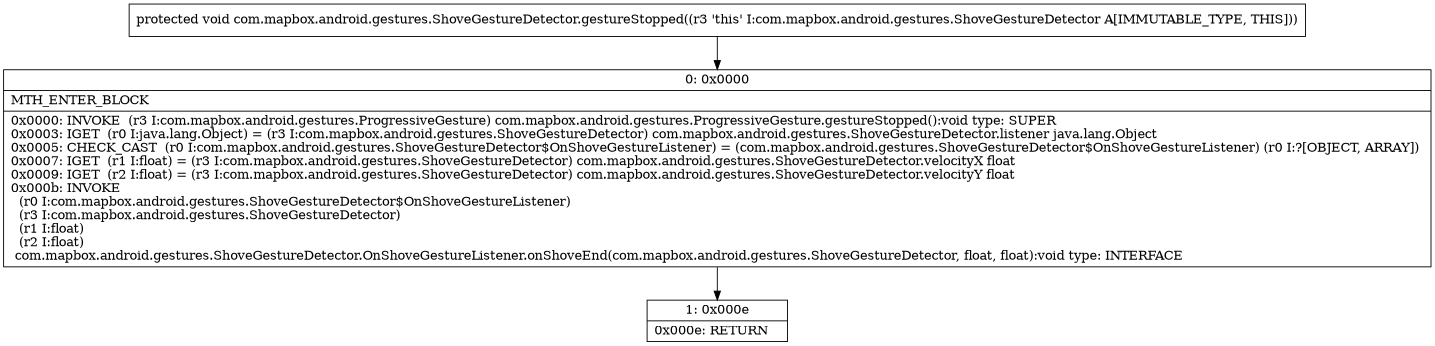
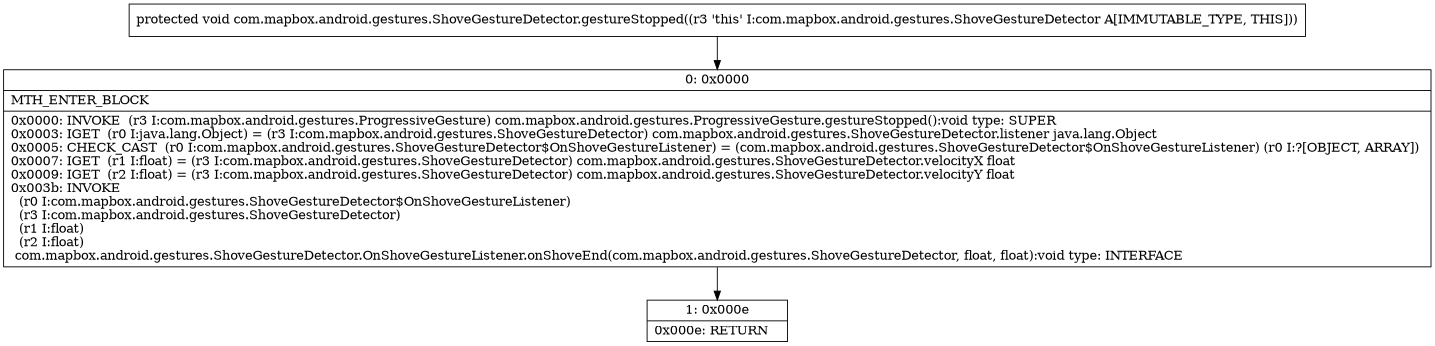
(70, 189) -> (70, 189)
